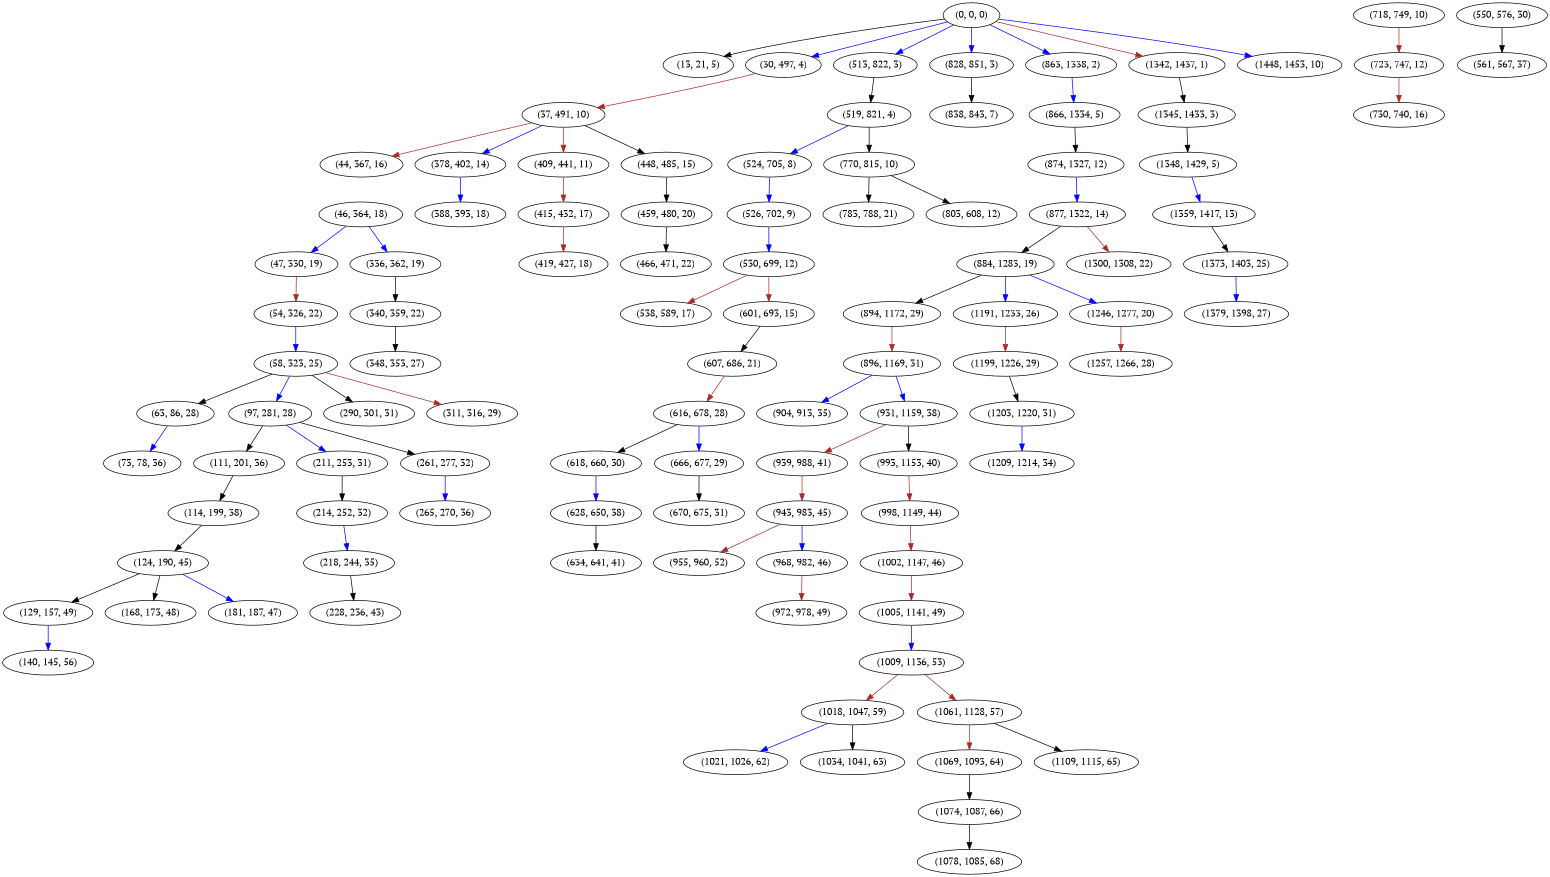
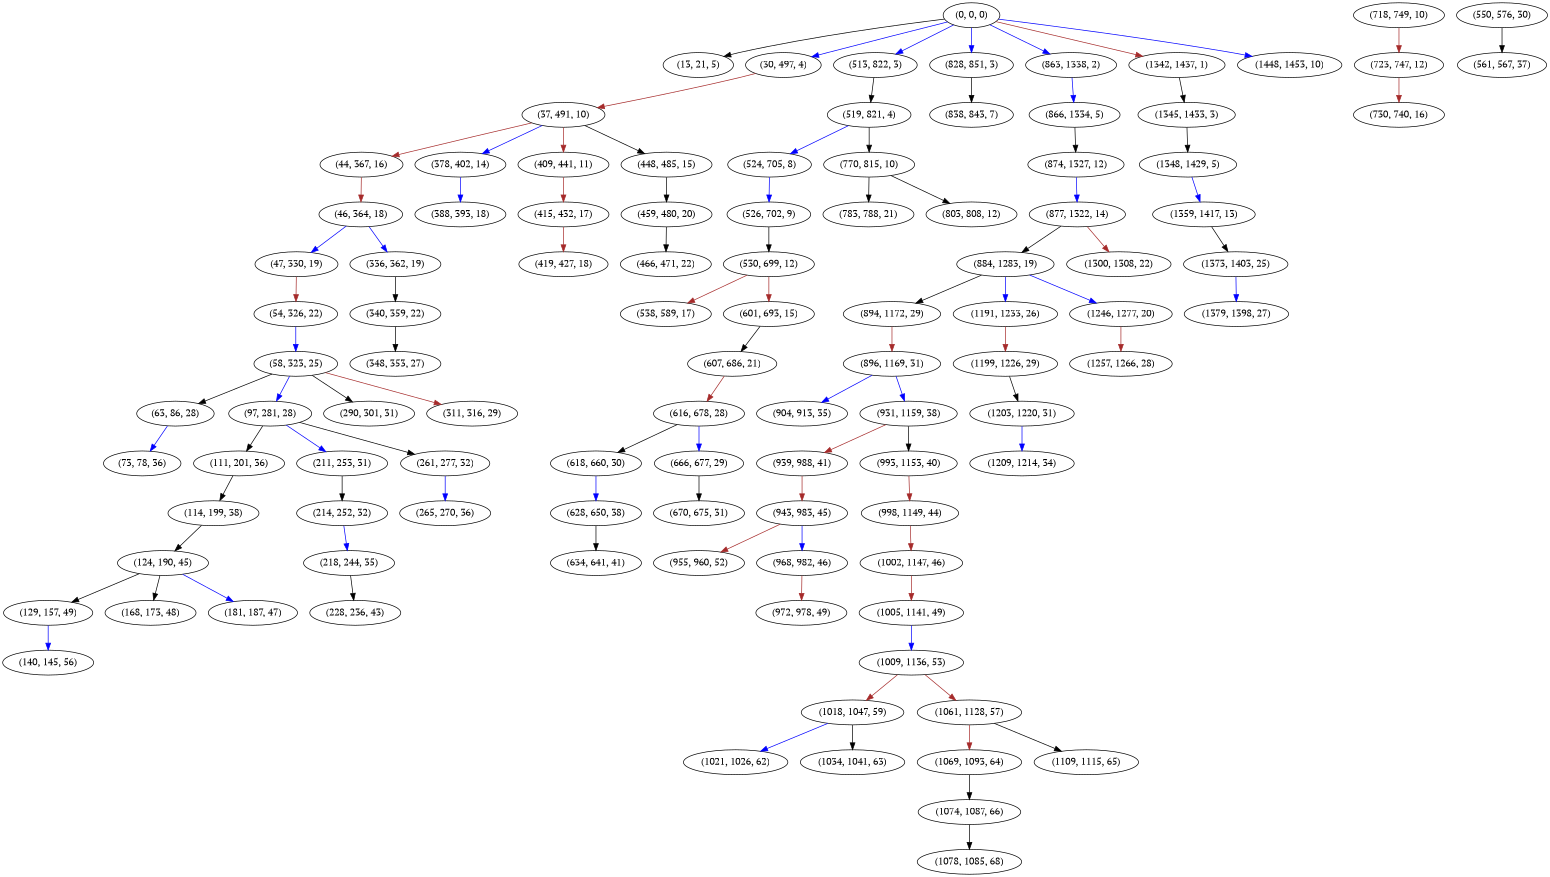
none -> (361, 186)
(972, 214) -> (972, 214)
(769, 236) -> (769, 236)
